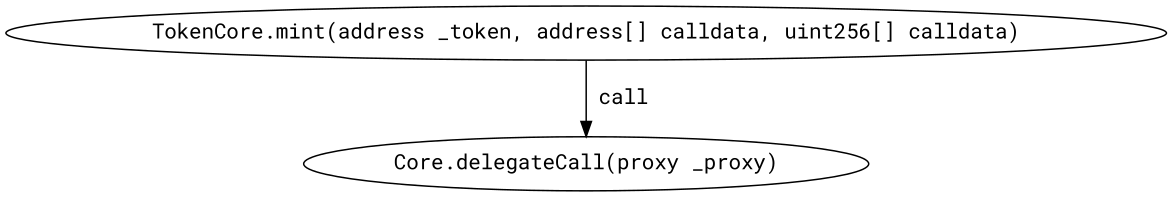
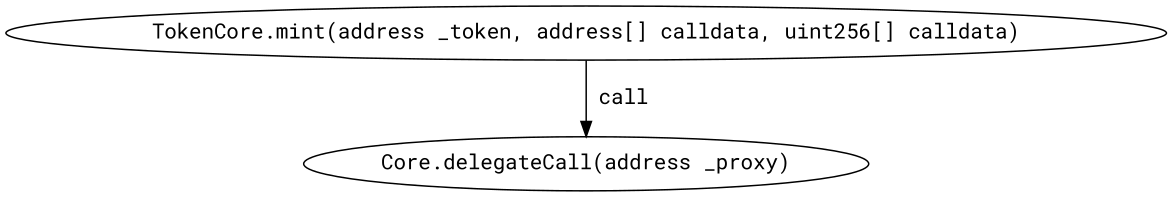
(586, 164) -> (586, 164)
